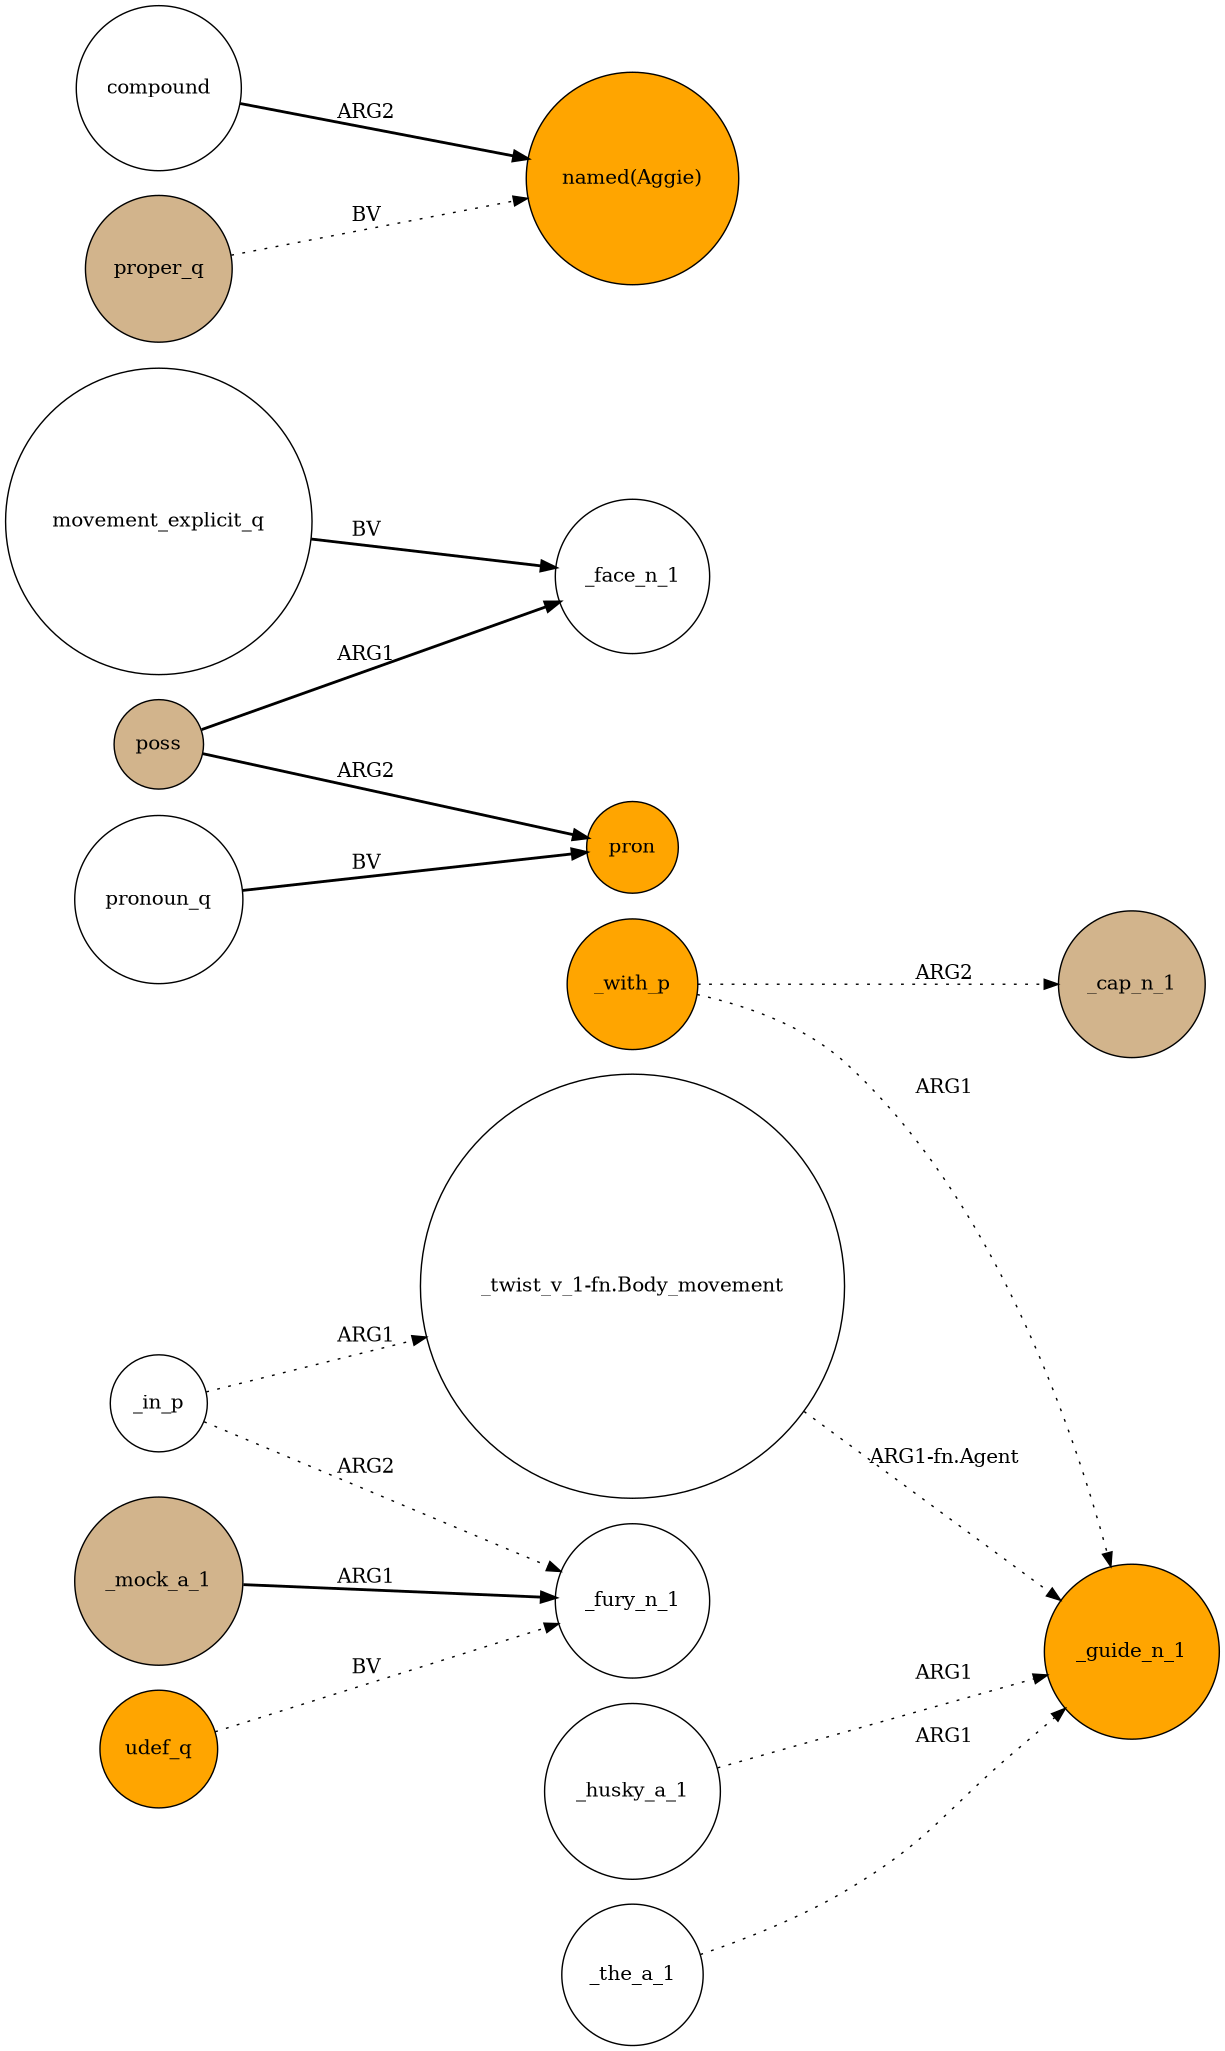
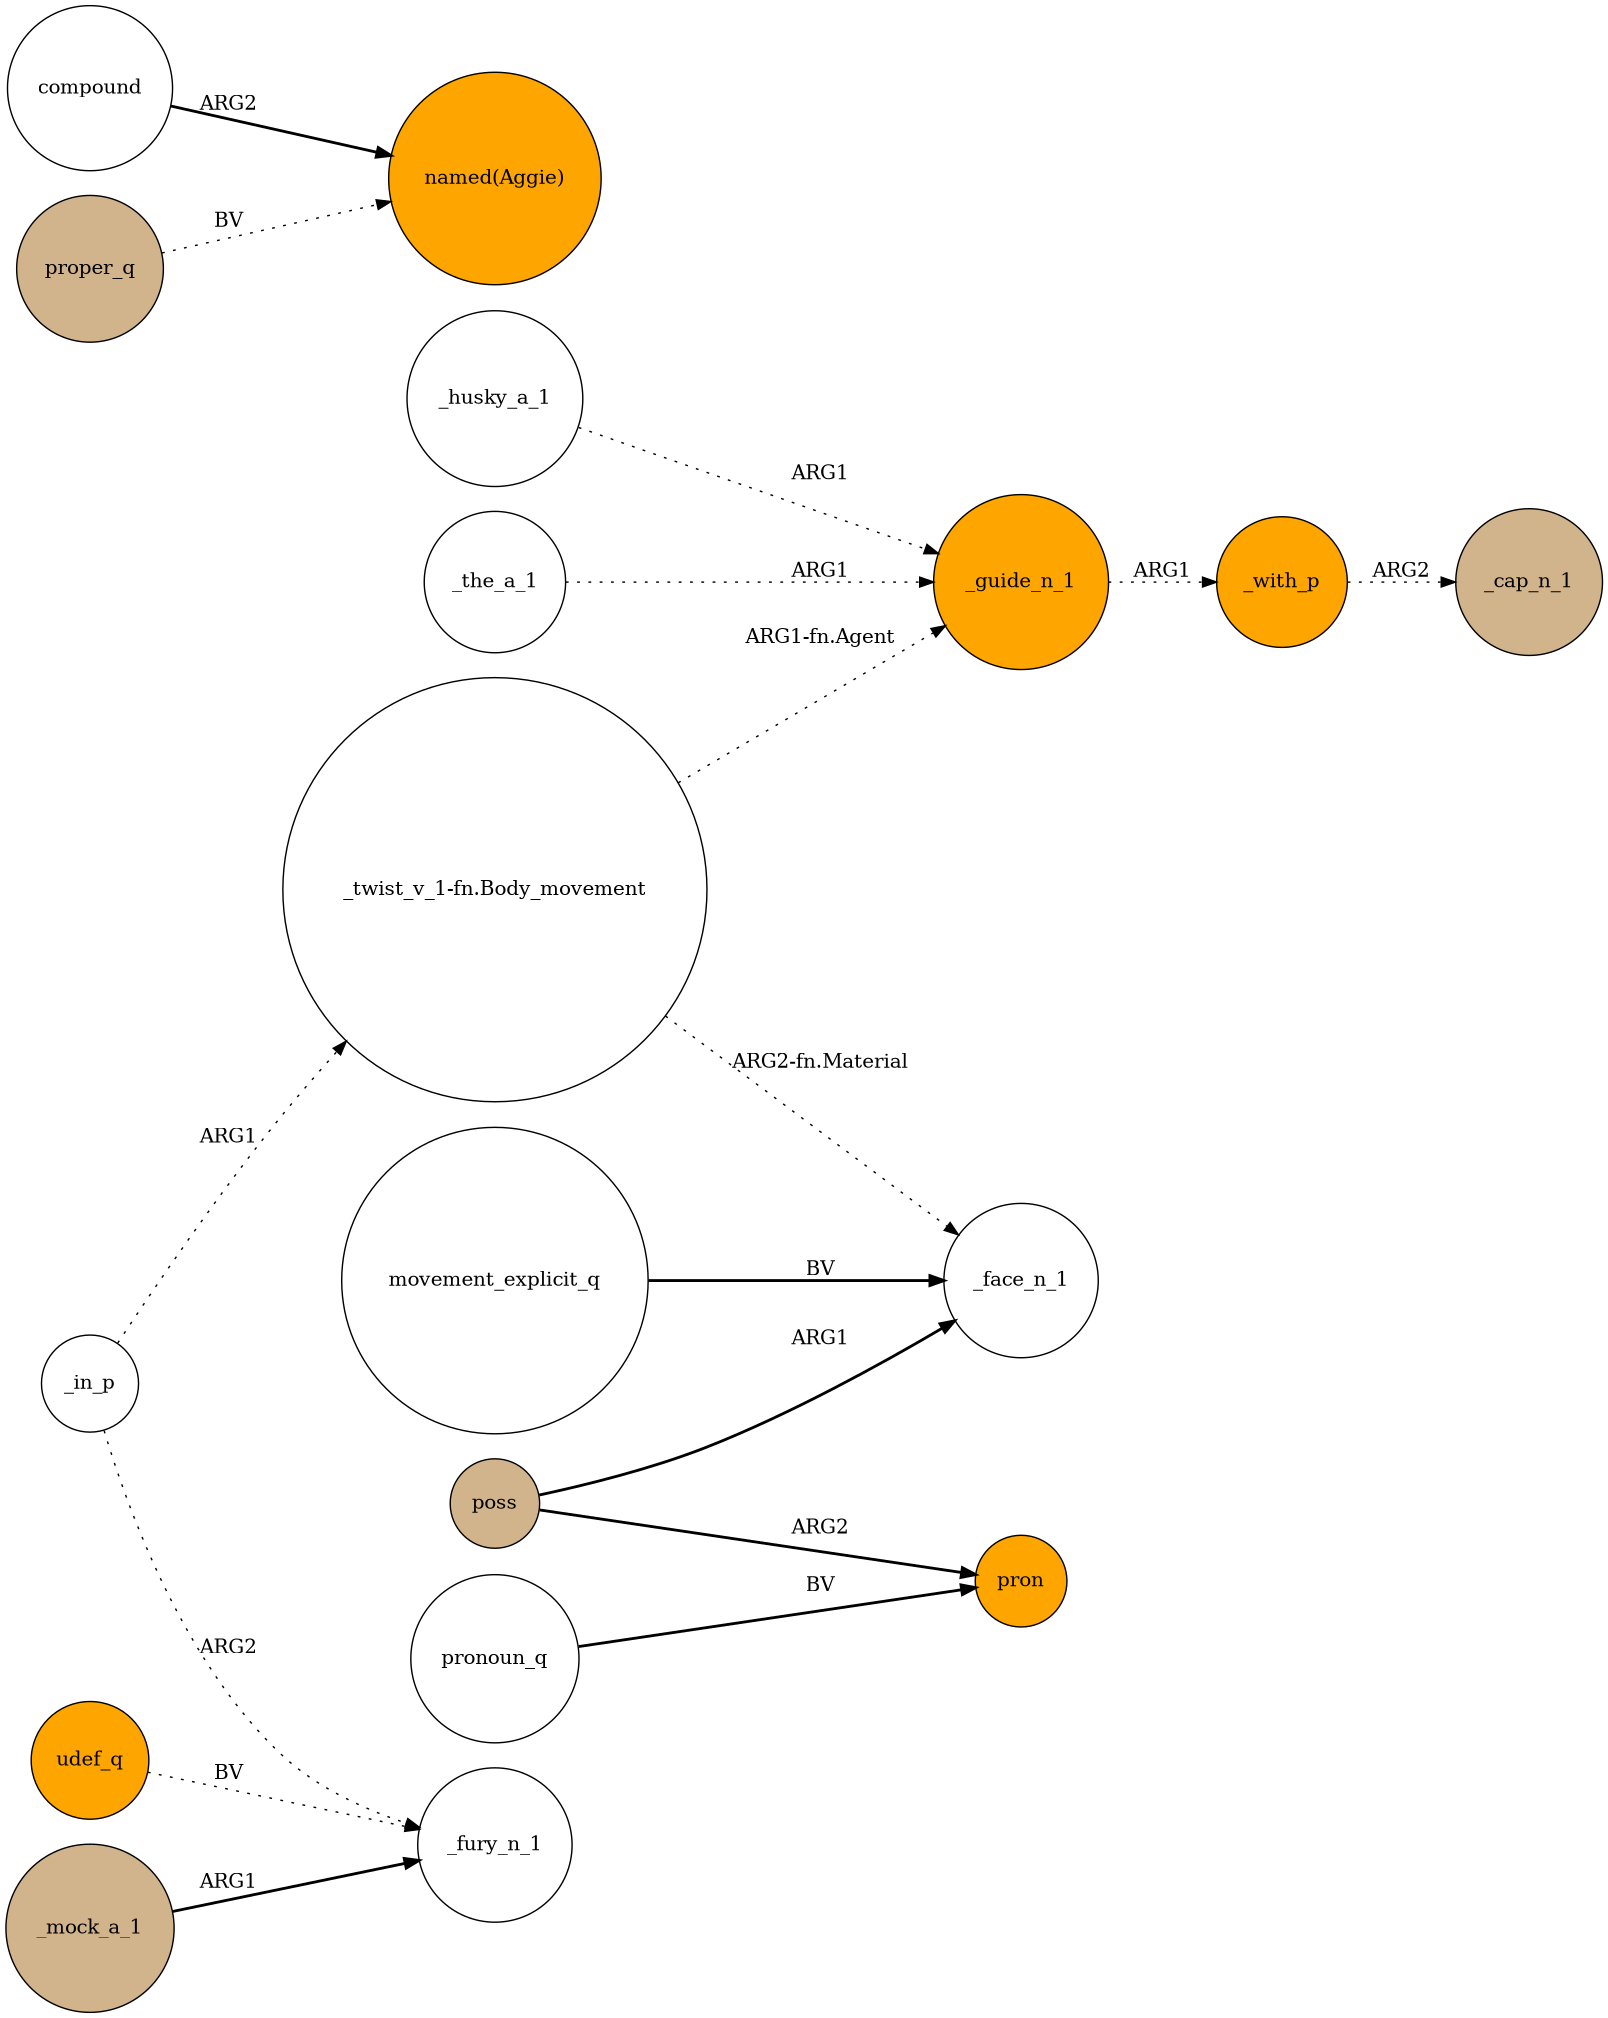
none -> (806, 1121)
(968, 1218) -> (1155, 582)
